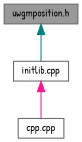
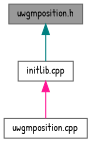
(41, 128) -> (46, 128)
